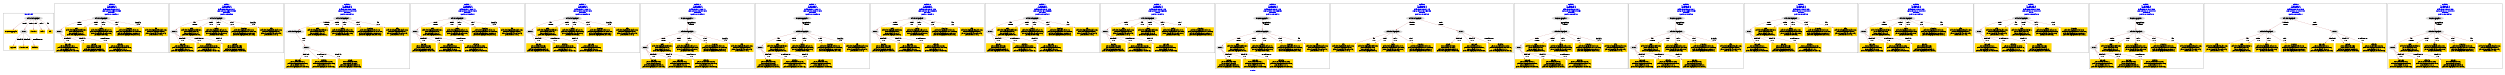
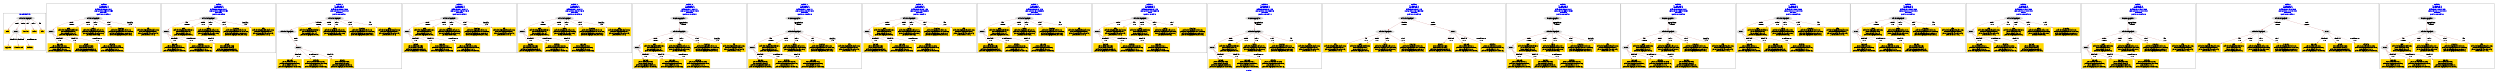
(29, 14) -> (25, 14)
(11, 32) -> (7, 32)
